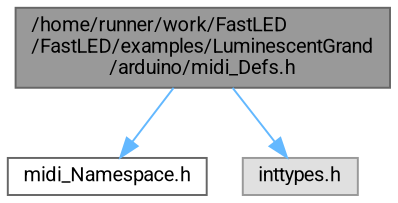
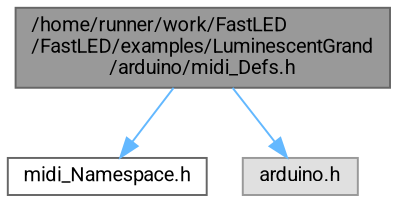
(300, 176) -> (300, 176)
